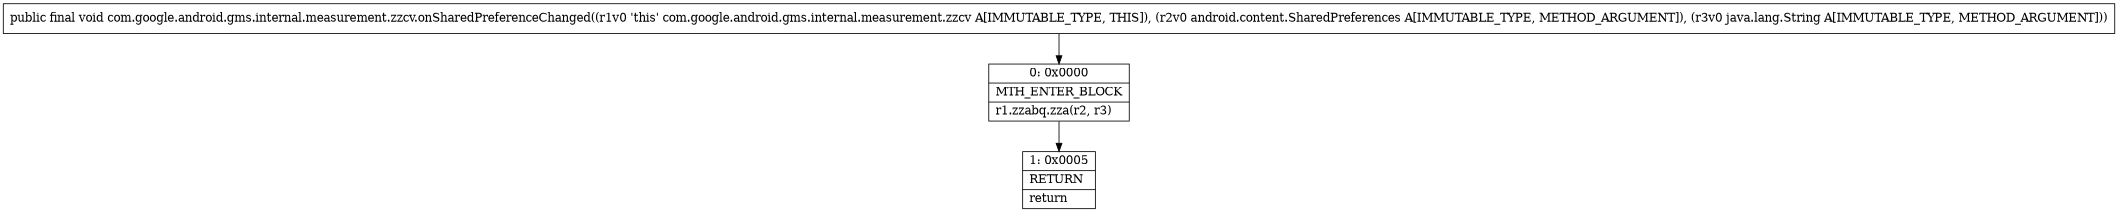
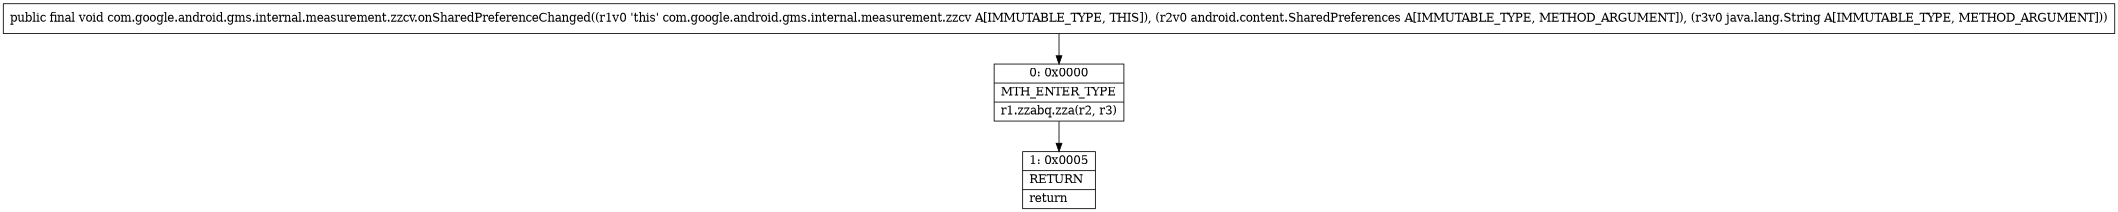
(1059, 92) -> (1059, 92)
